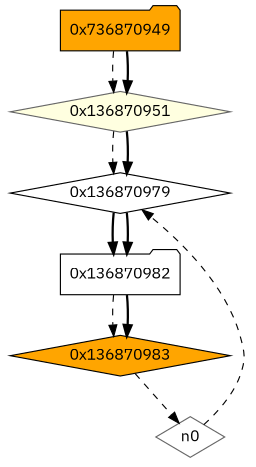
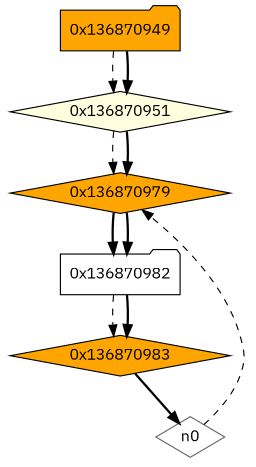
(120, 30) -> (120, 30)
(120, 112) -> (120, 112)
(120, 193) -> (120, 193)
(153, 394) -> (153, 394)
